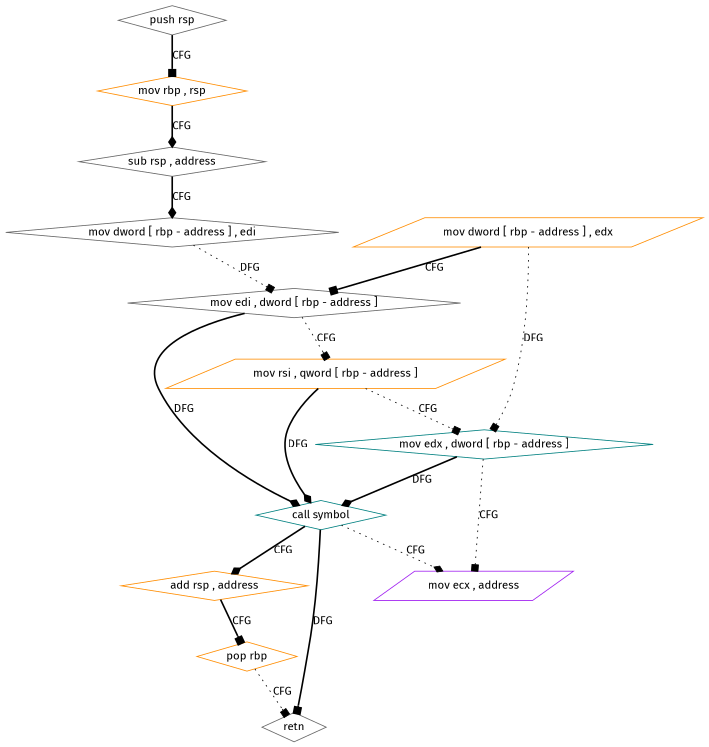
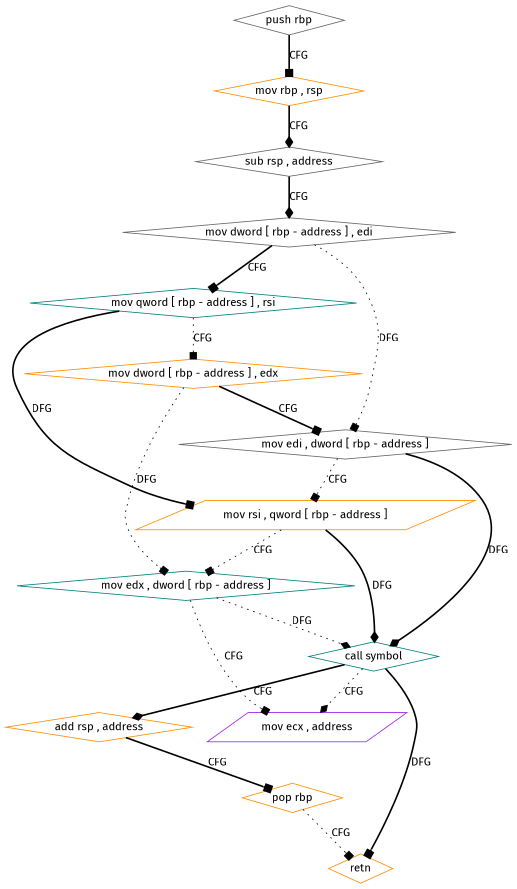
(172, 20) -> (289, 20)
(528, 232) -> (193, 374)
none -> (193, 303)
(404, 479) -> (279, 621)
(294, 727) -> (361, 869)
